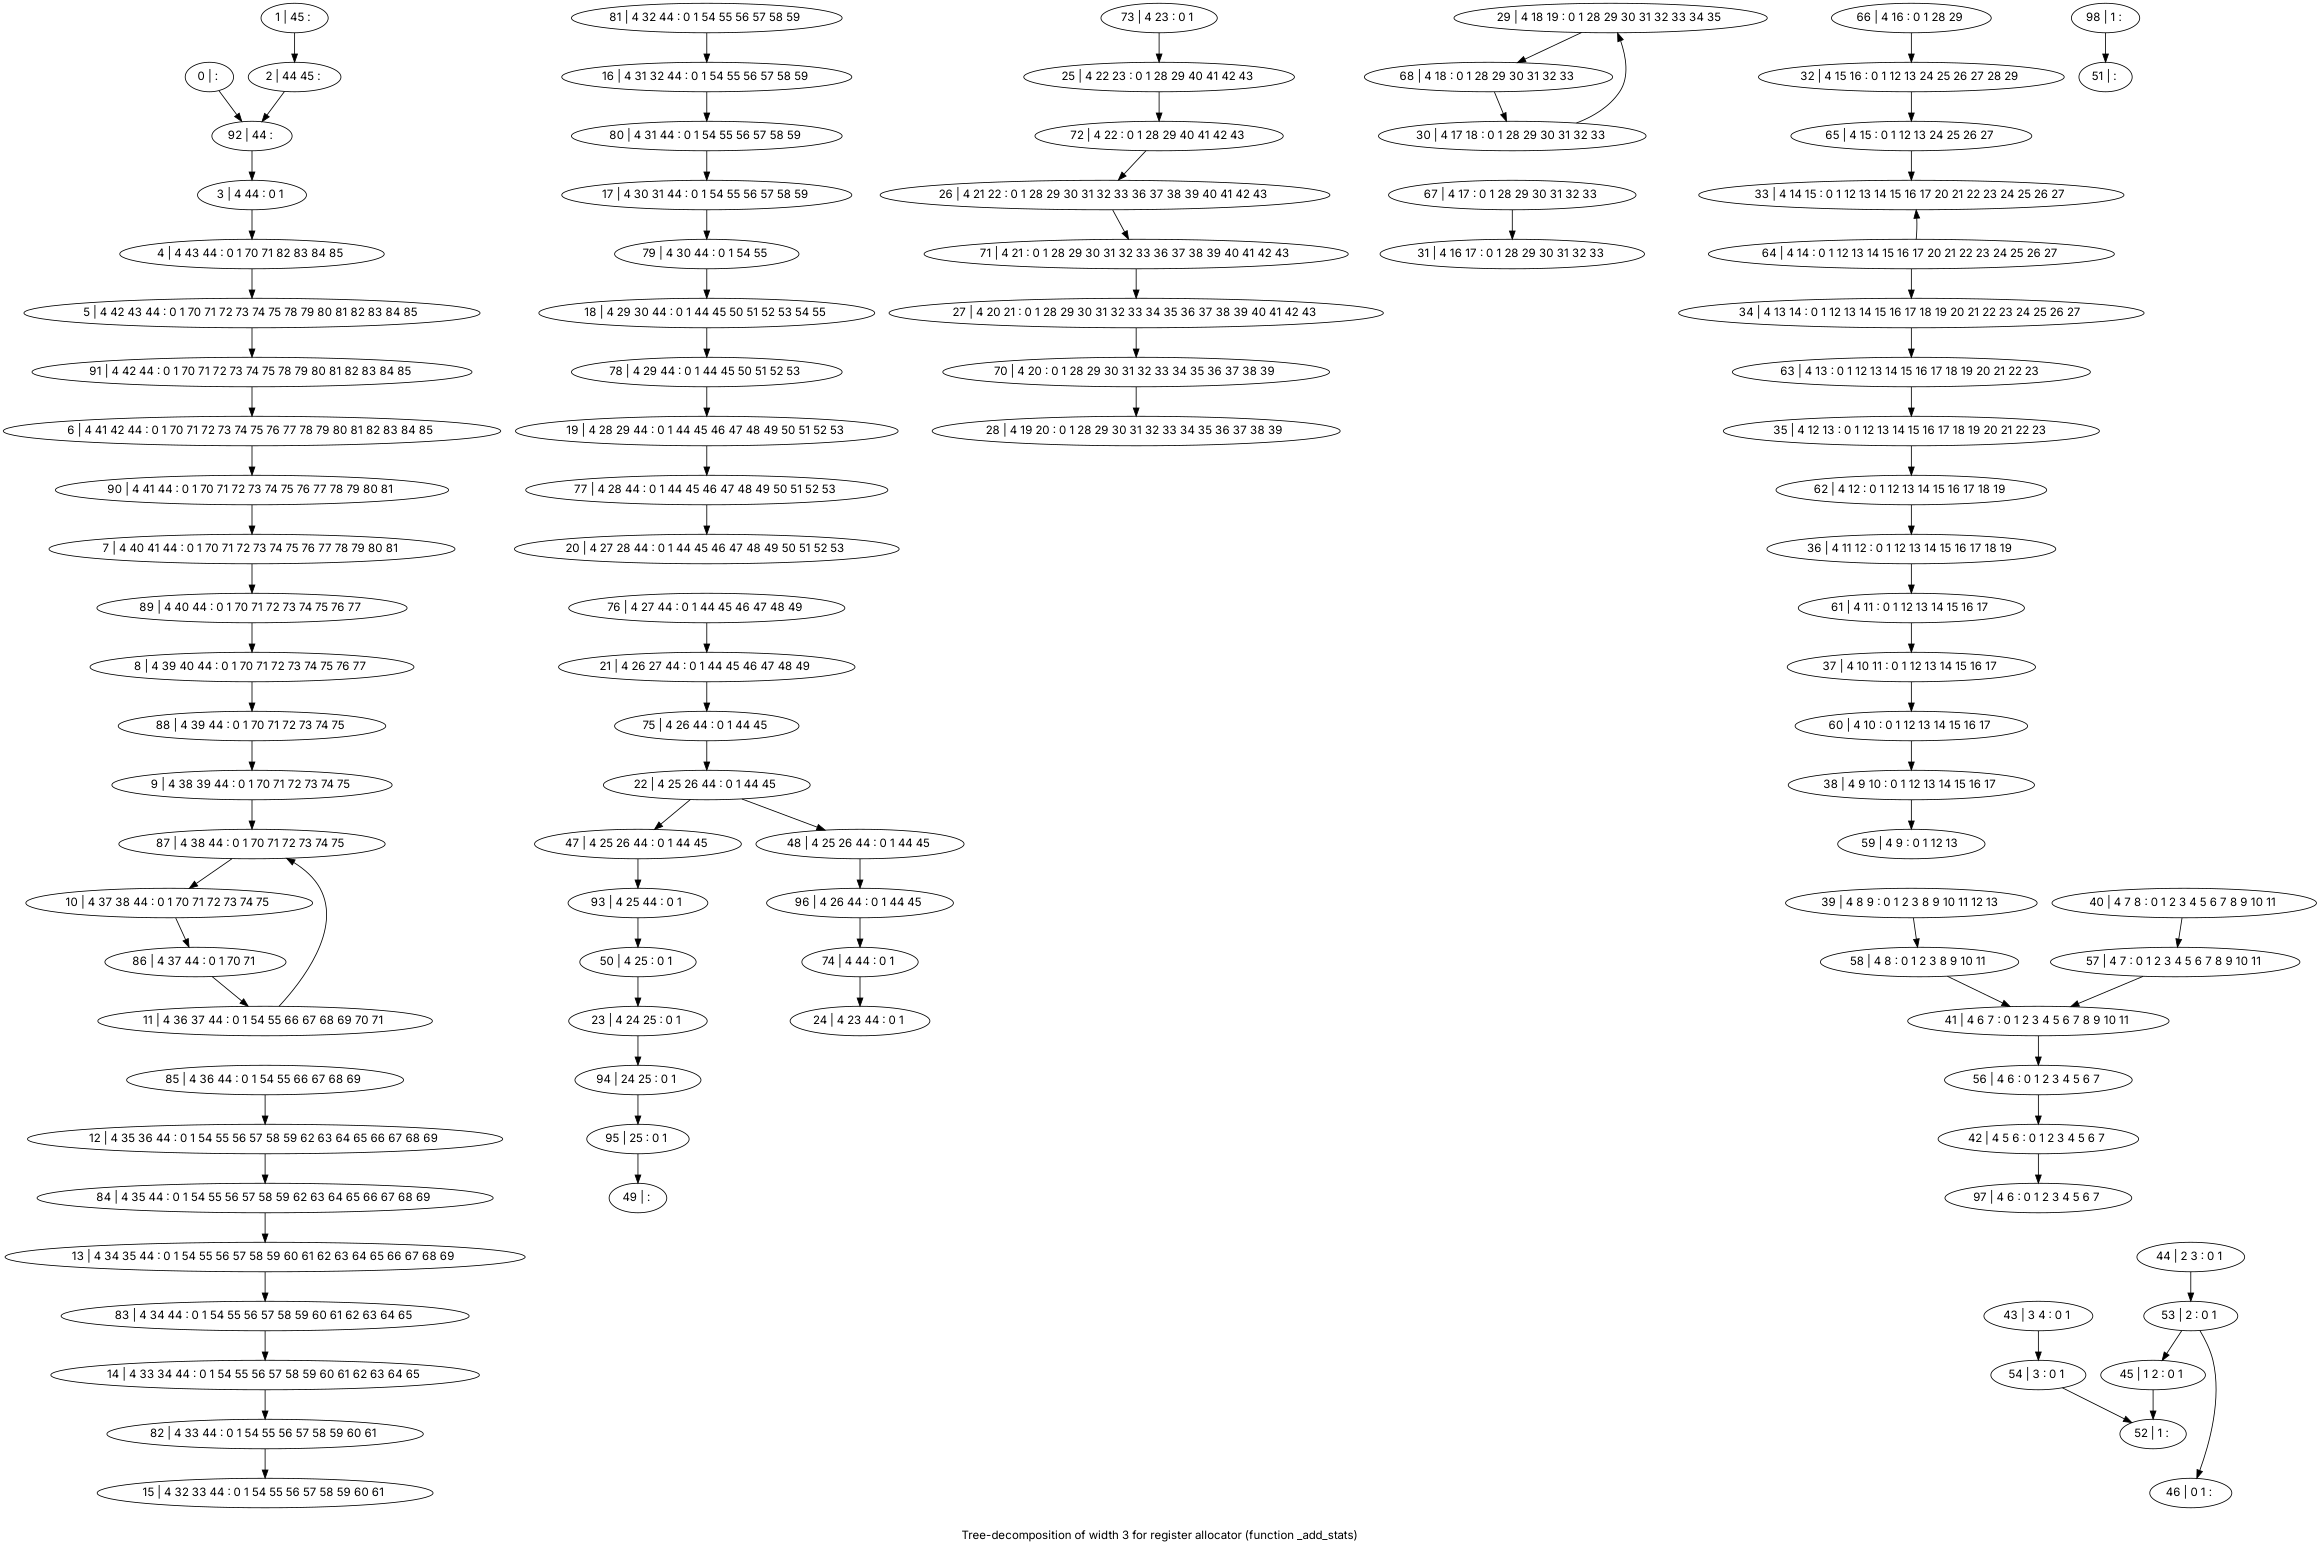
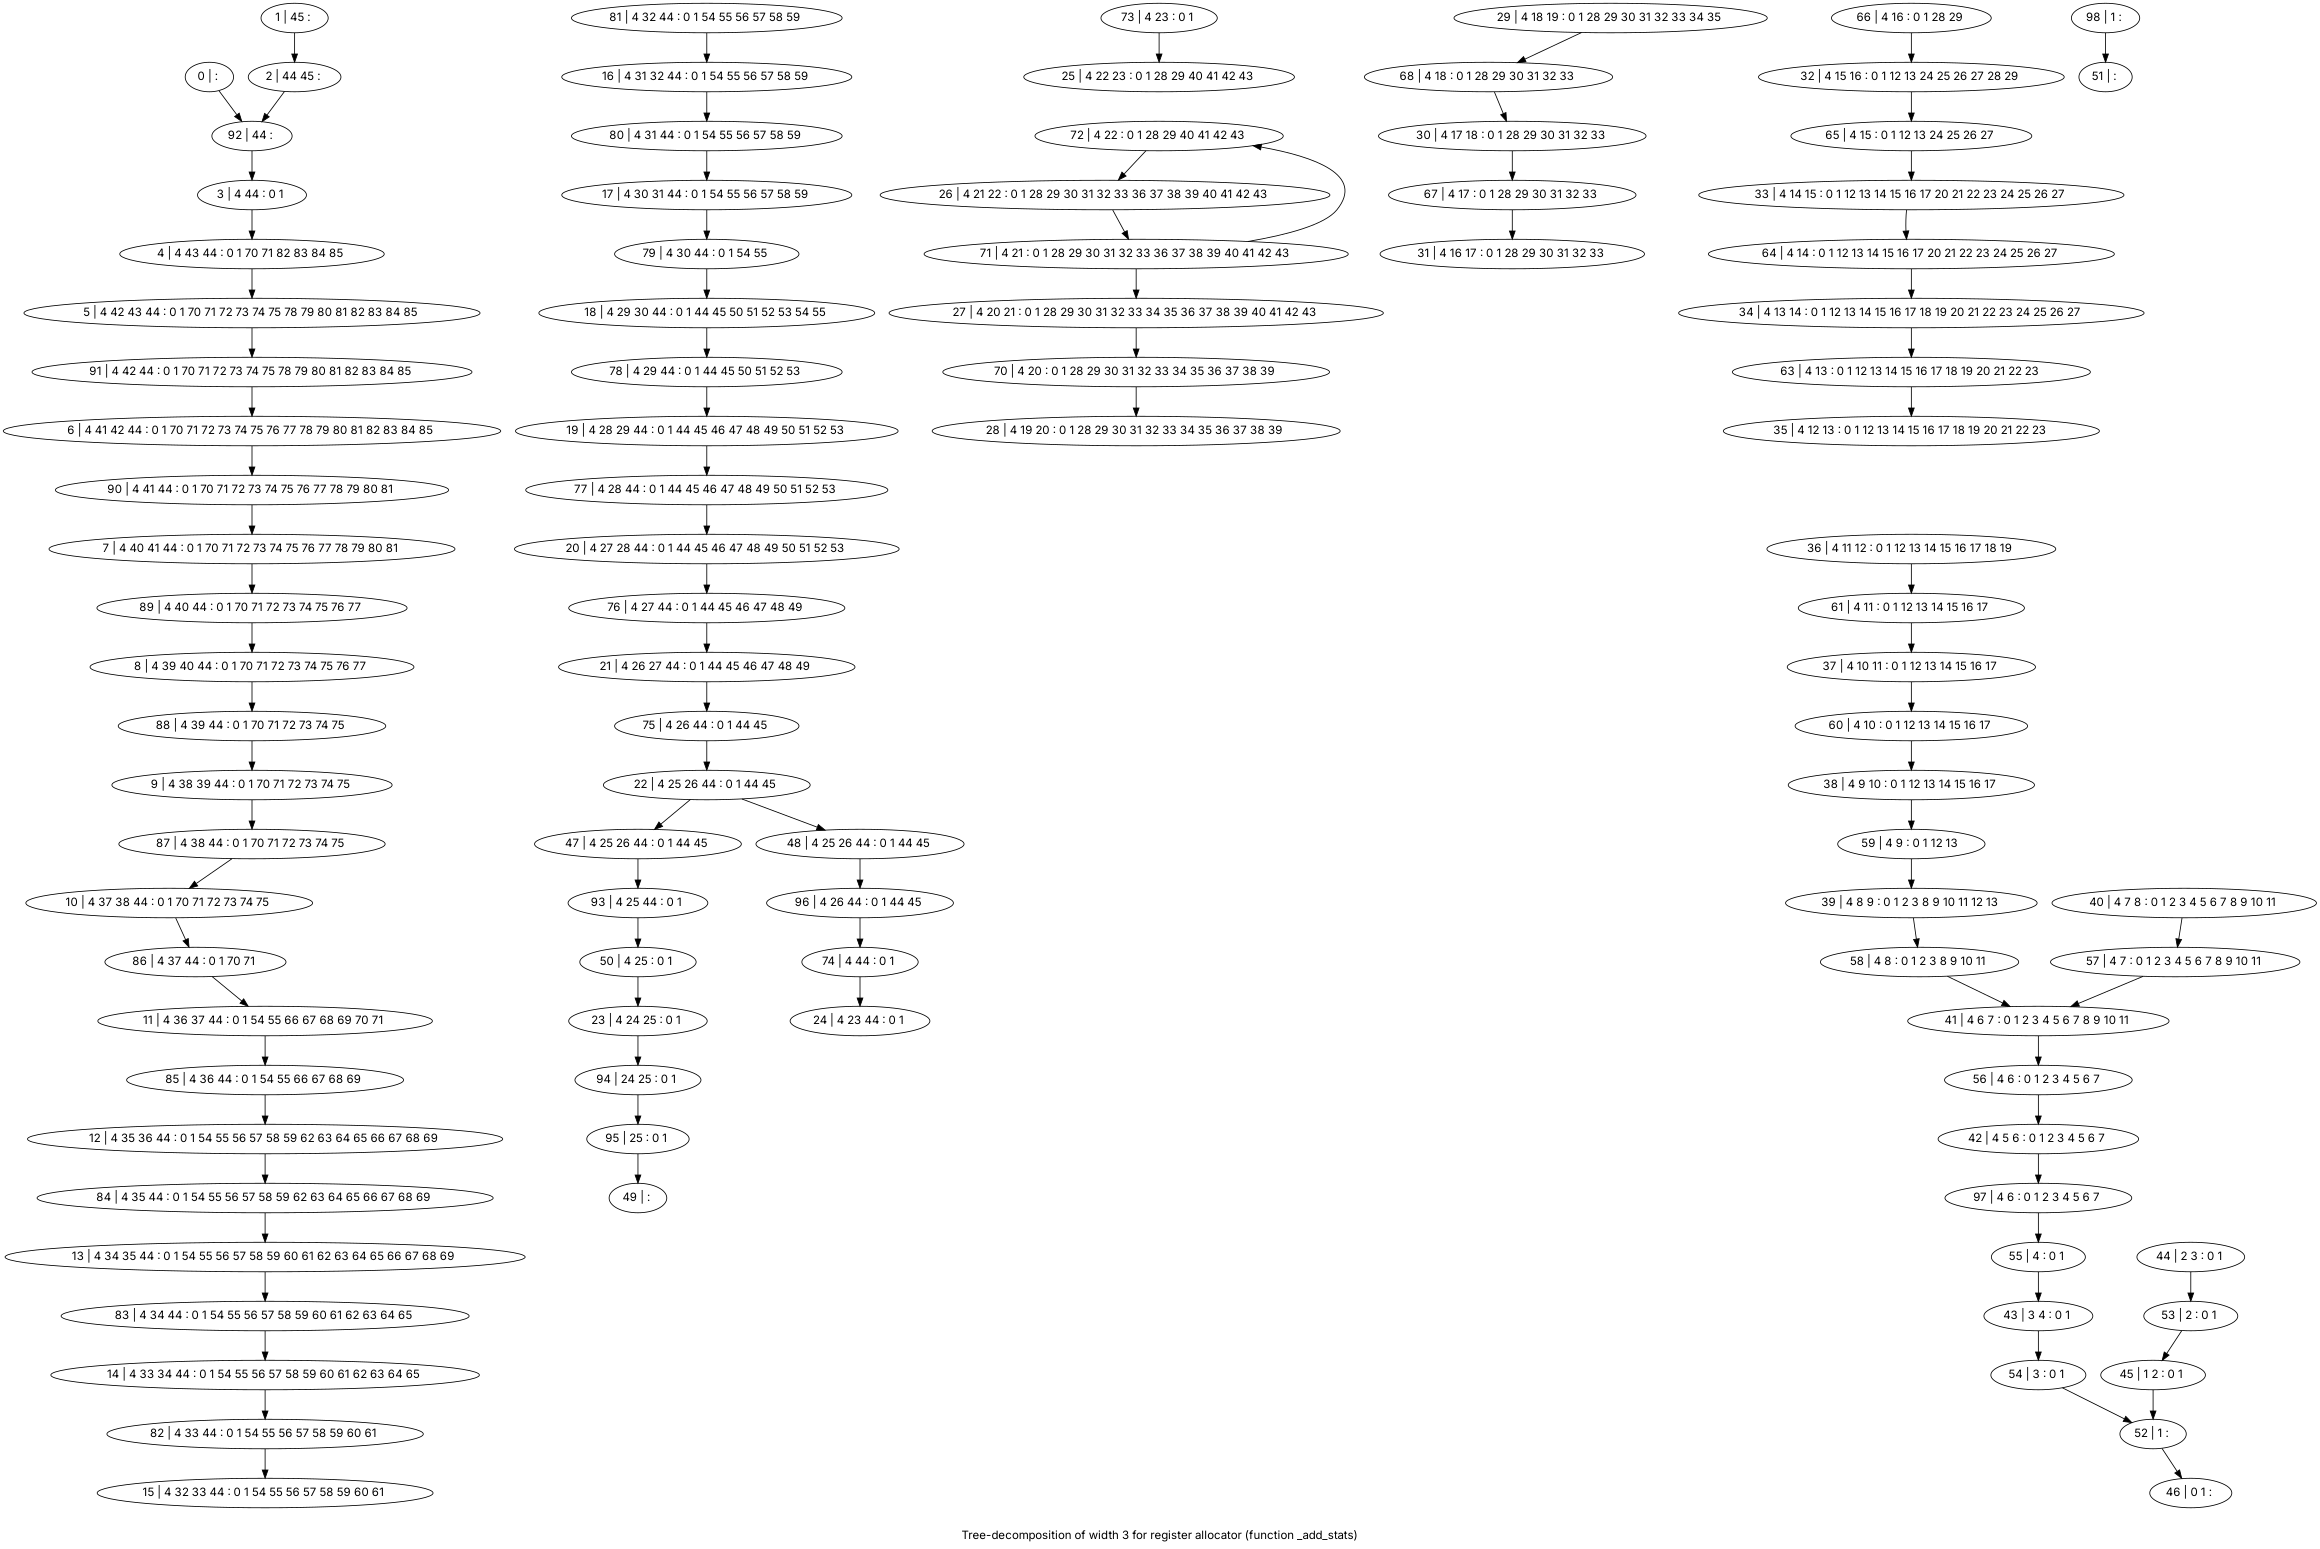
(1619, 92) -> (1512, 162)
(1159, 103) -> (1343, 199)
(1917, 229) -> (1906, 221)
(1911, 490) -> none
none -> (707, 575)
none -> (1911, 870)
(323, 935) -> (265, 1047)
none -> (2038, 1257)
(2216, 1400) -> (2170, 1460)
